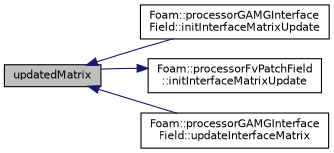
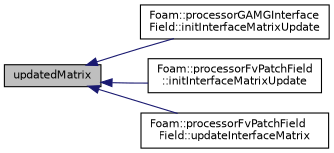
(119, 69) -> (130, 83)
(235, 131) -> (235, 131)
